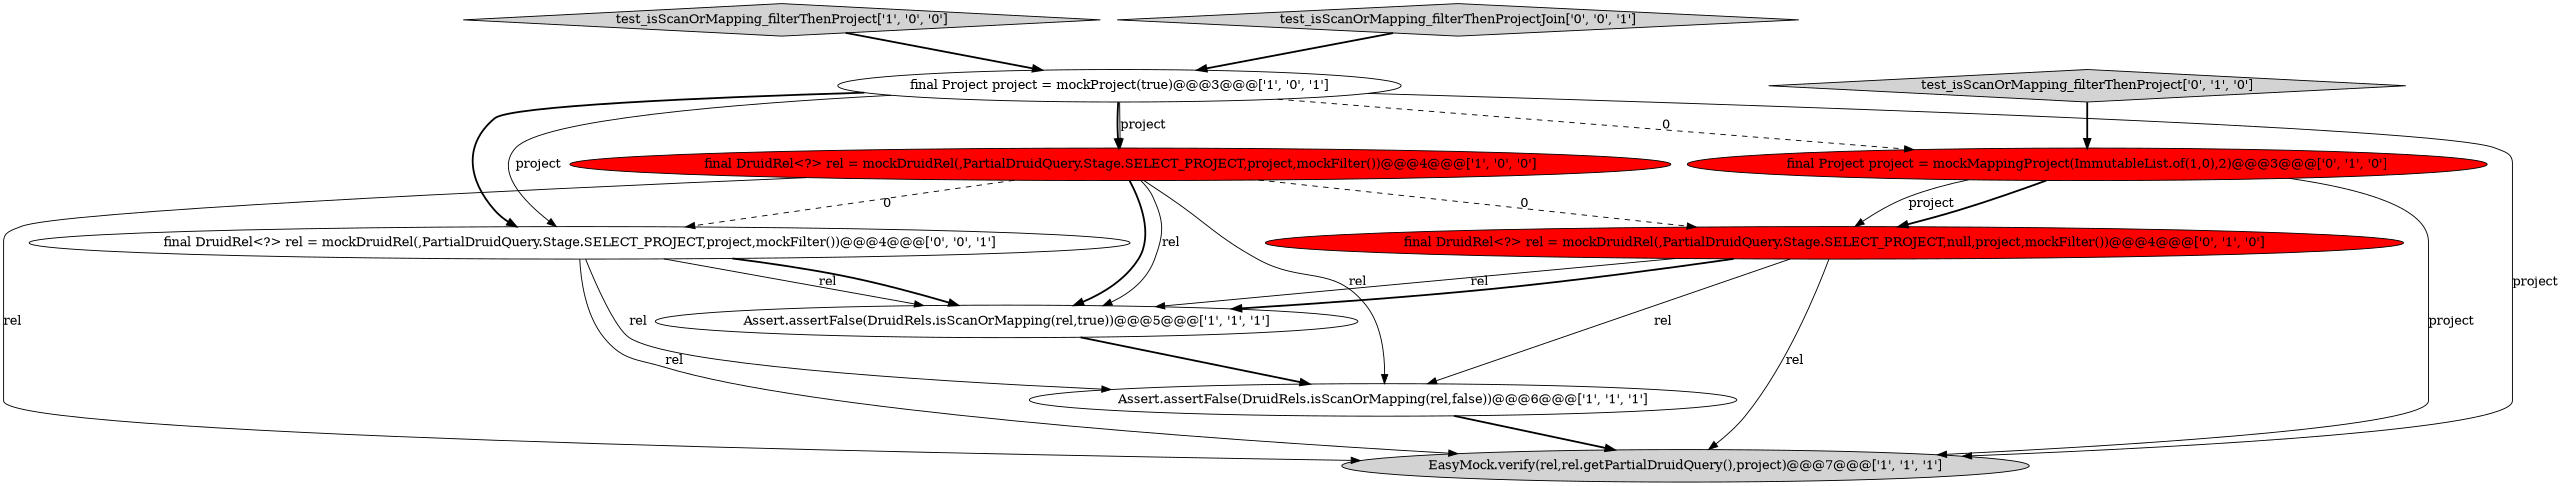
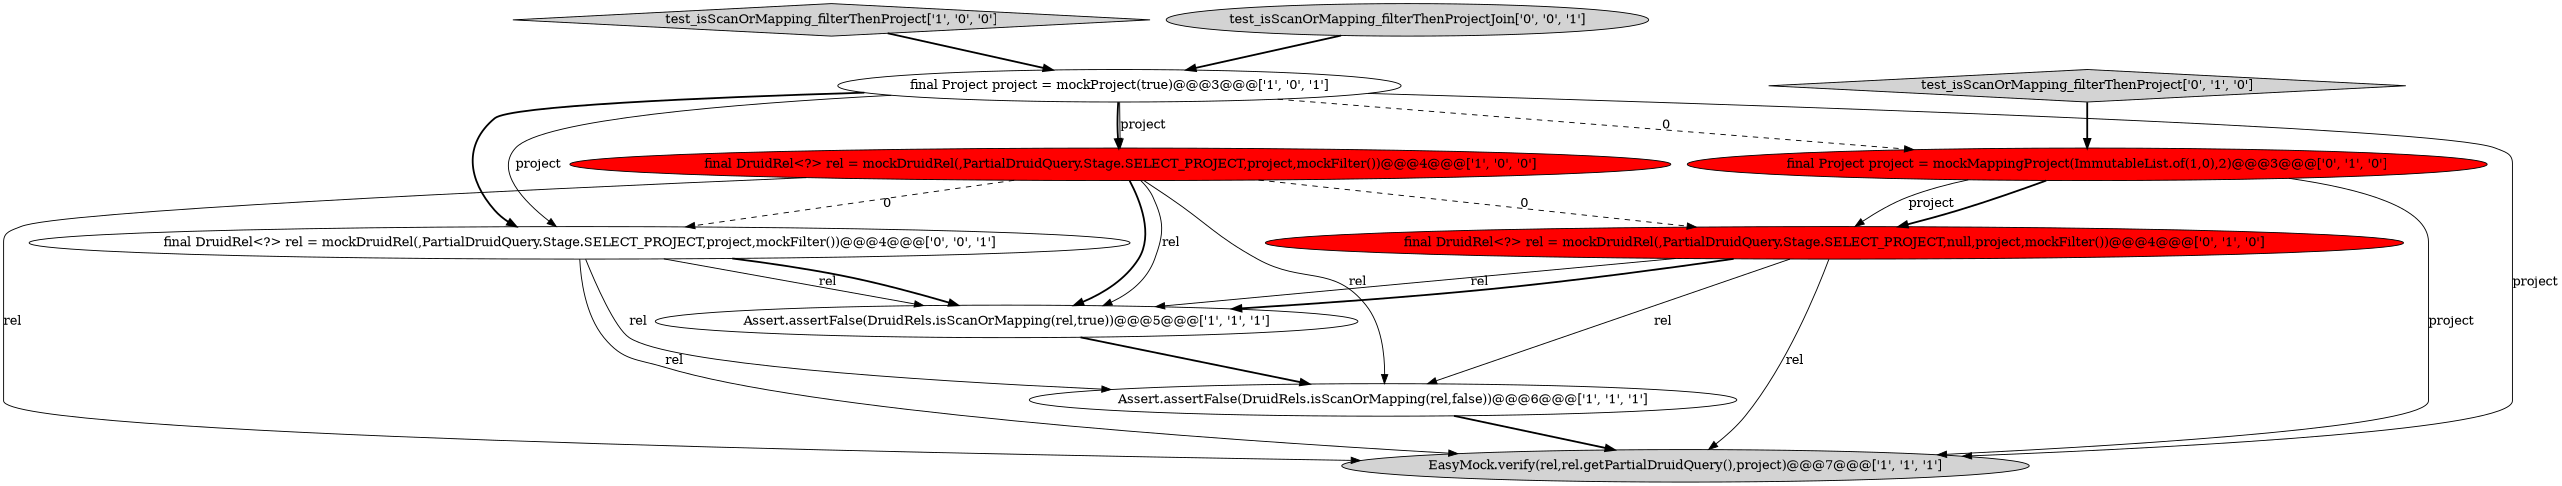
(1458, 20) -> (1407, 20)
